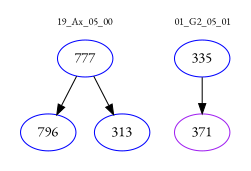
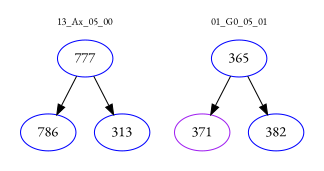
(85, 22) -> (85, 22)
(203, 22) -> (239, 22)
(202, 59) -> (239, 59)
(48, 132) -> (48, 132)
none -> (276, 132)
